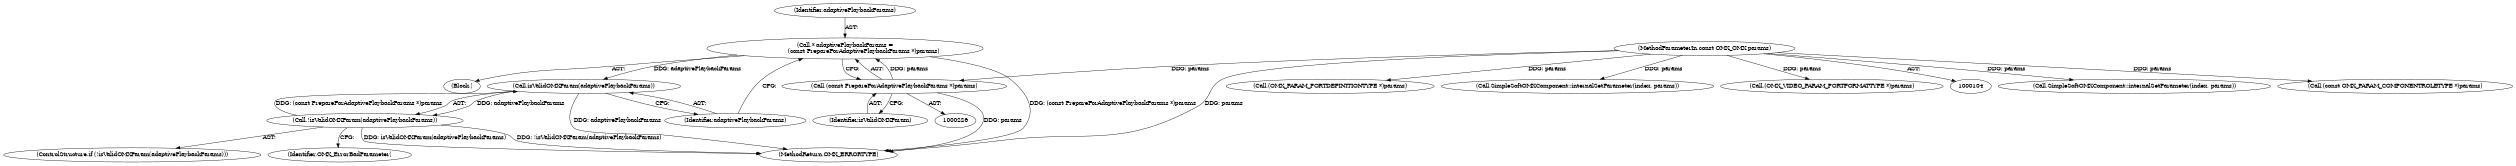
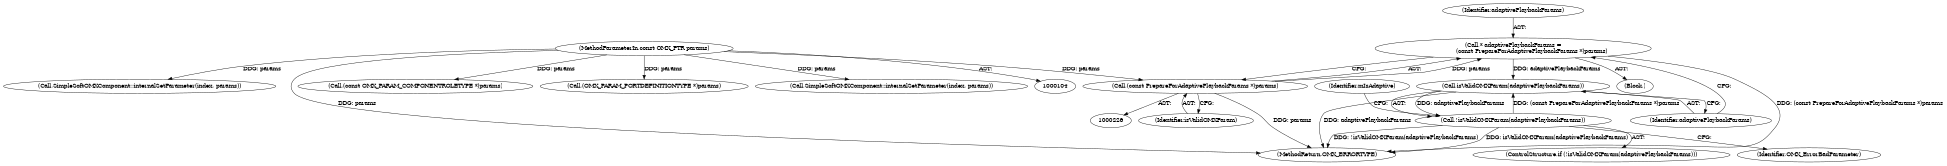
(1705, 48) -> (644, 48)
none -> (1362, 86)
(1832, 86) -> none
